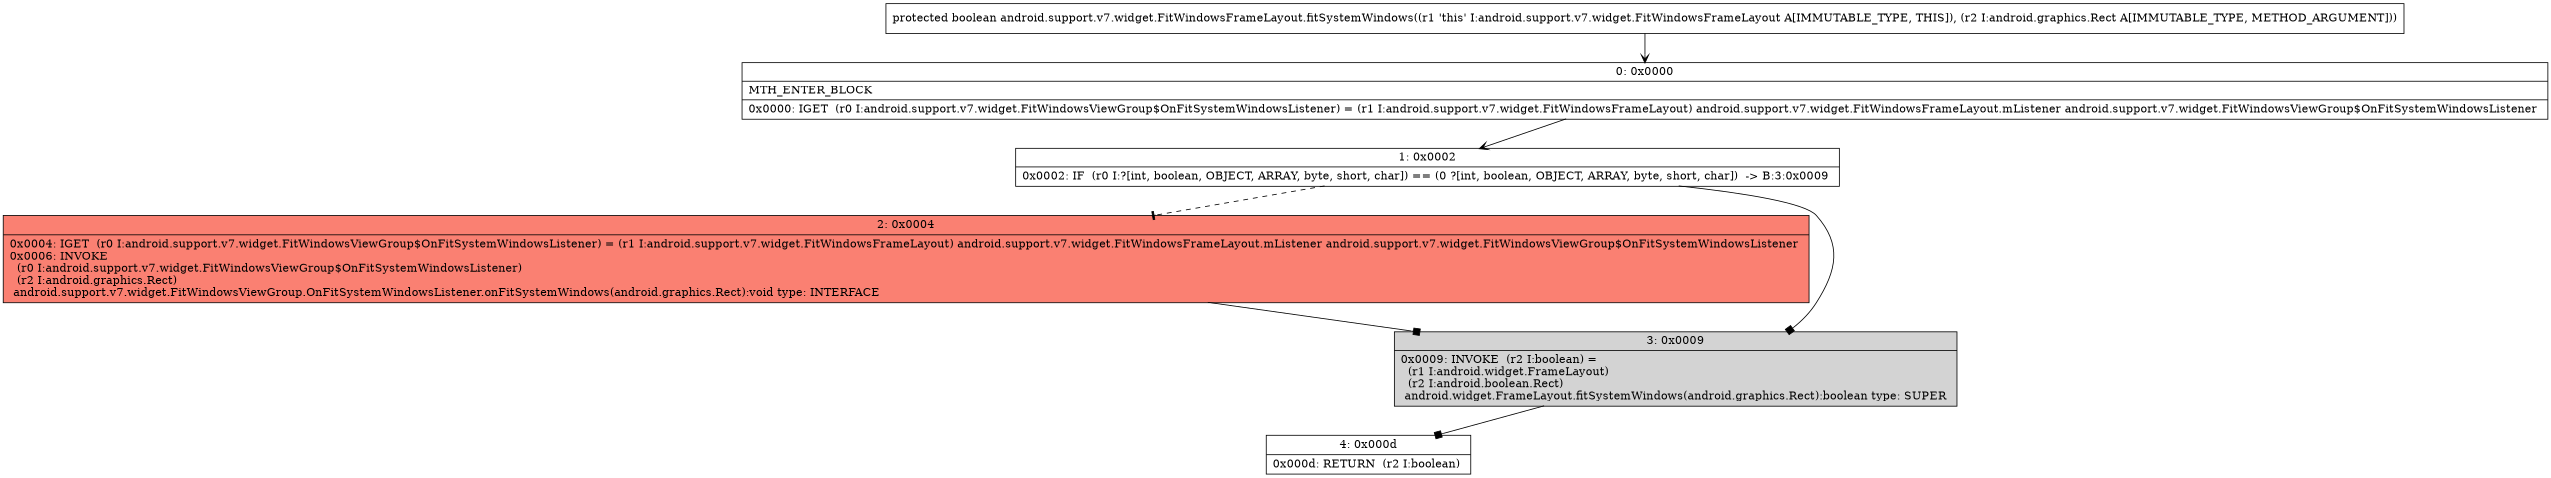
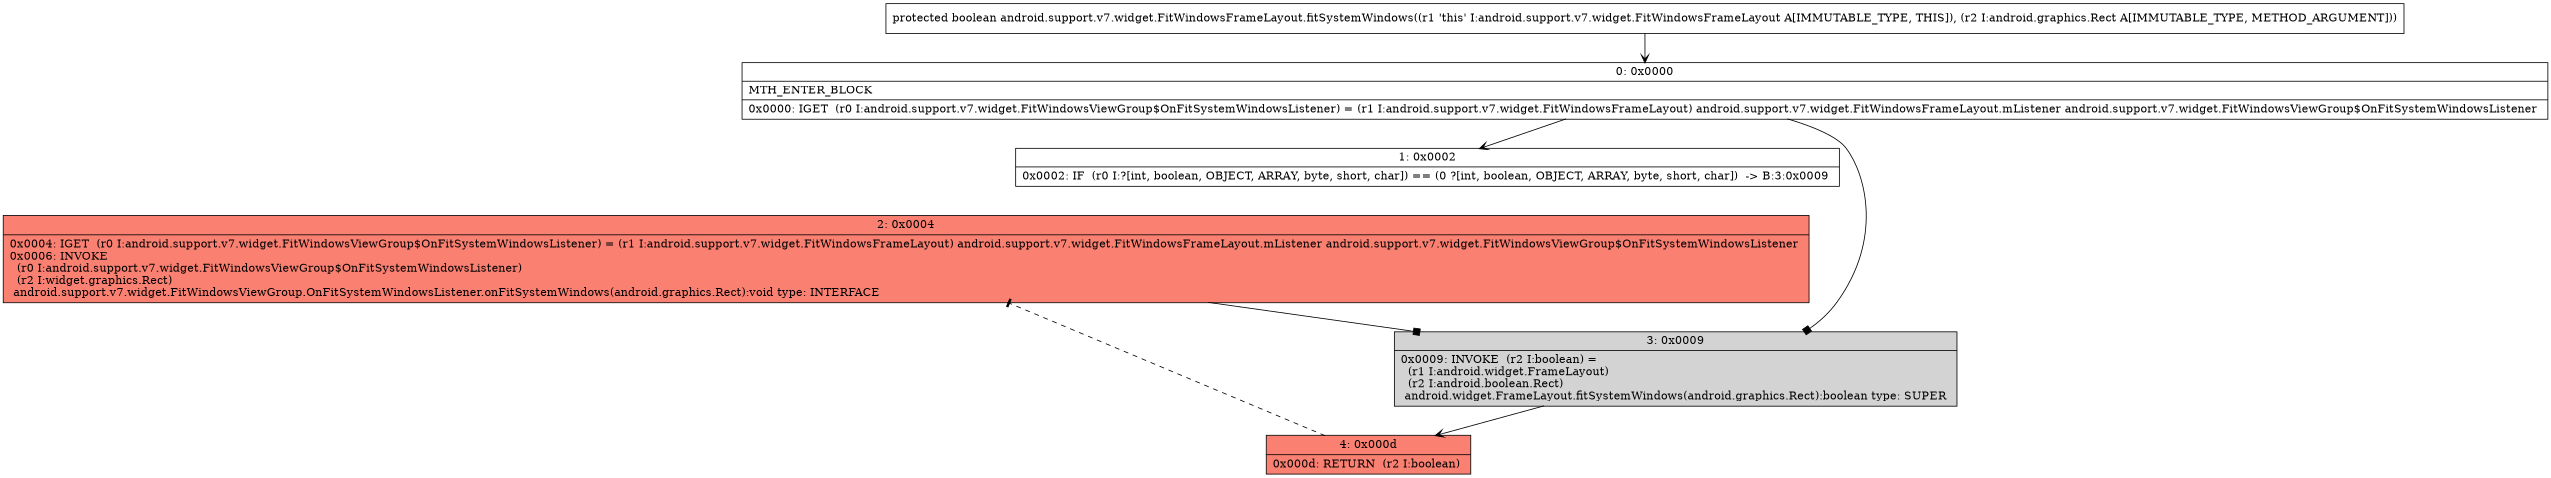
(1240, 201) -> (1168, 370)
(1811, 212) -> (1866, 211)
(94, 280) -> (91, 280)
(1494, 420) -> (1494, 420)
(1369, 455) -> (1369, 455)
